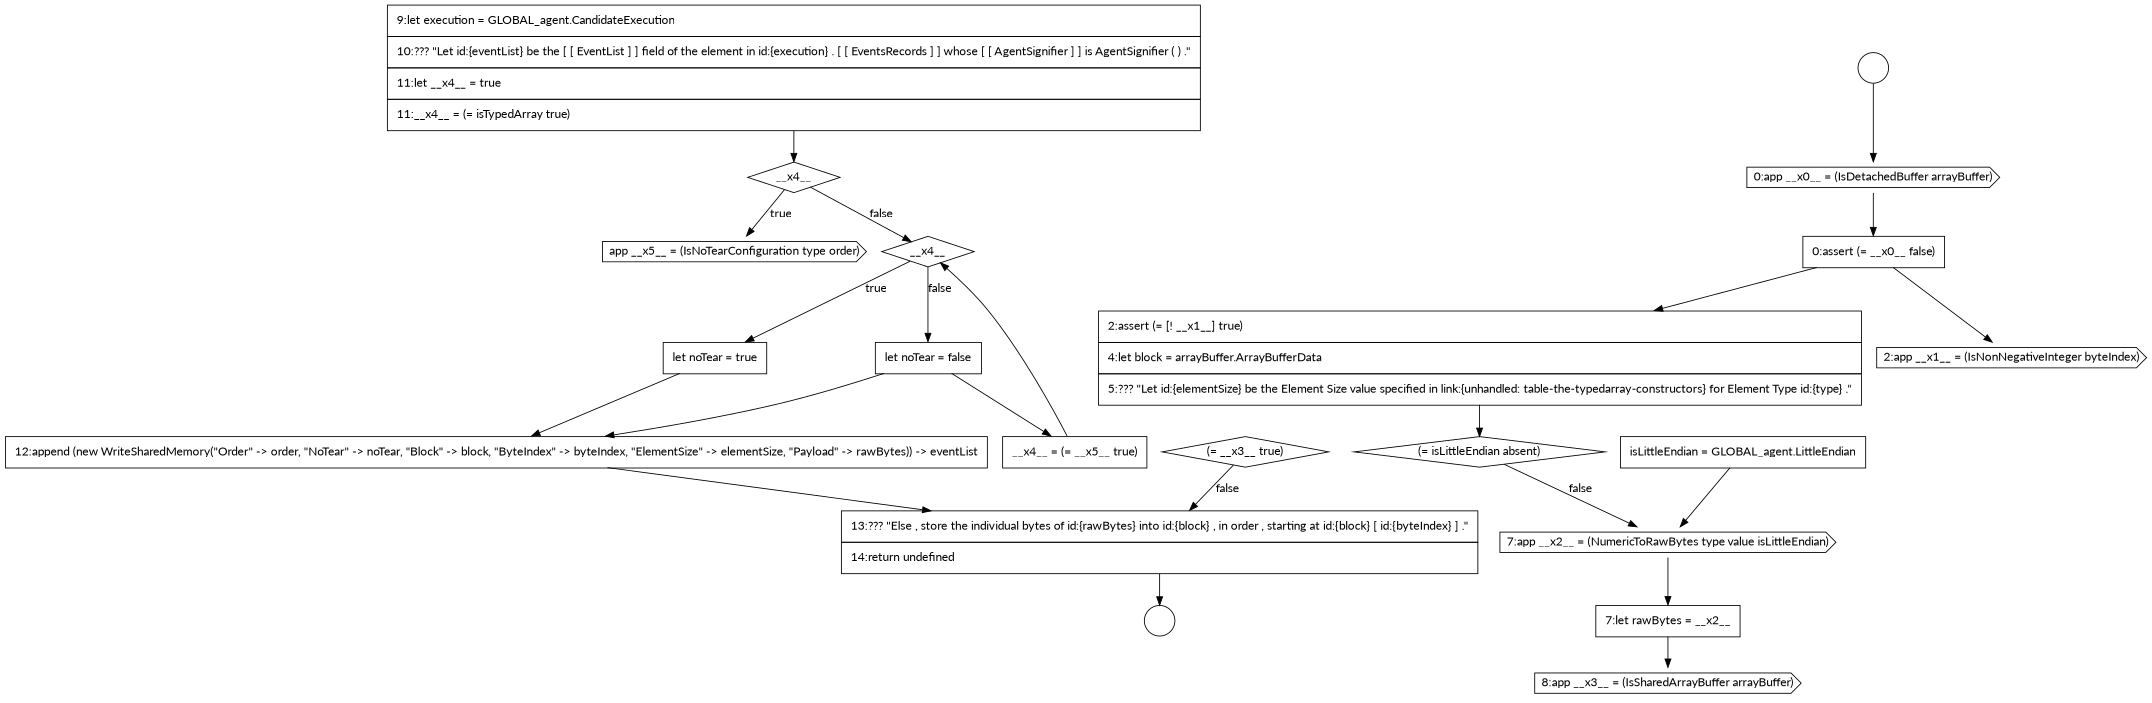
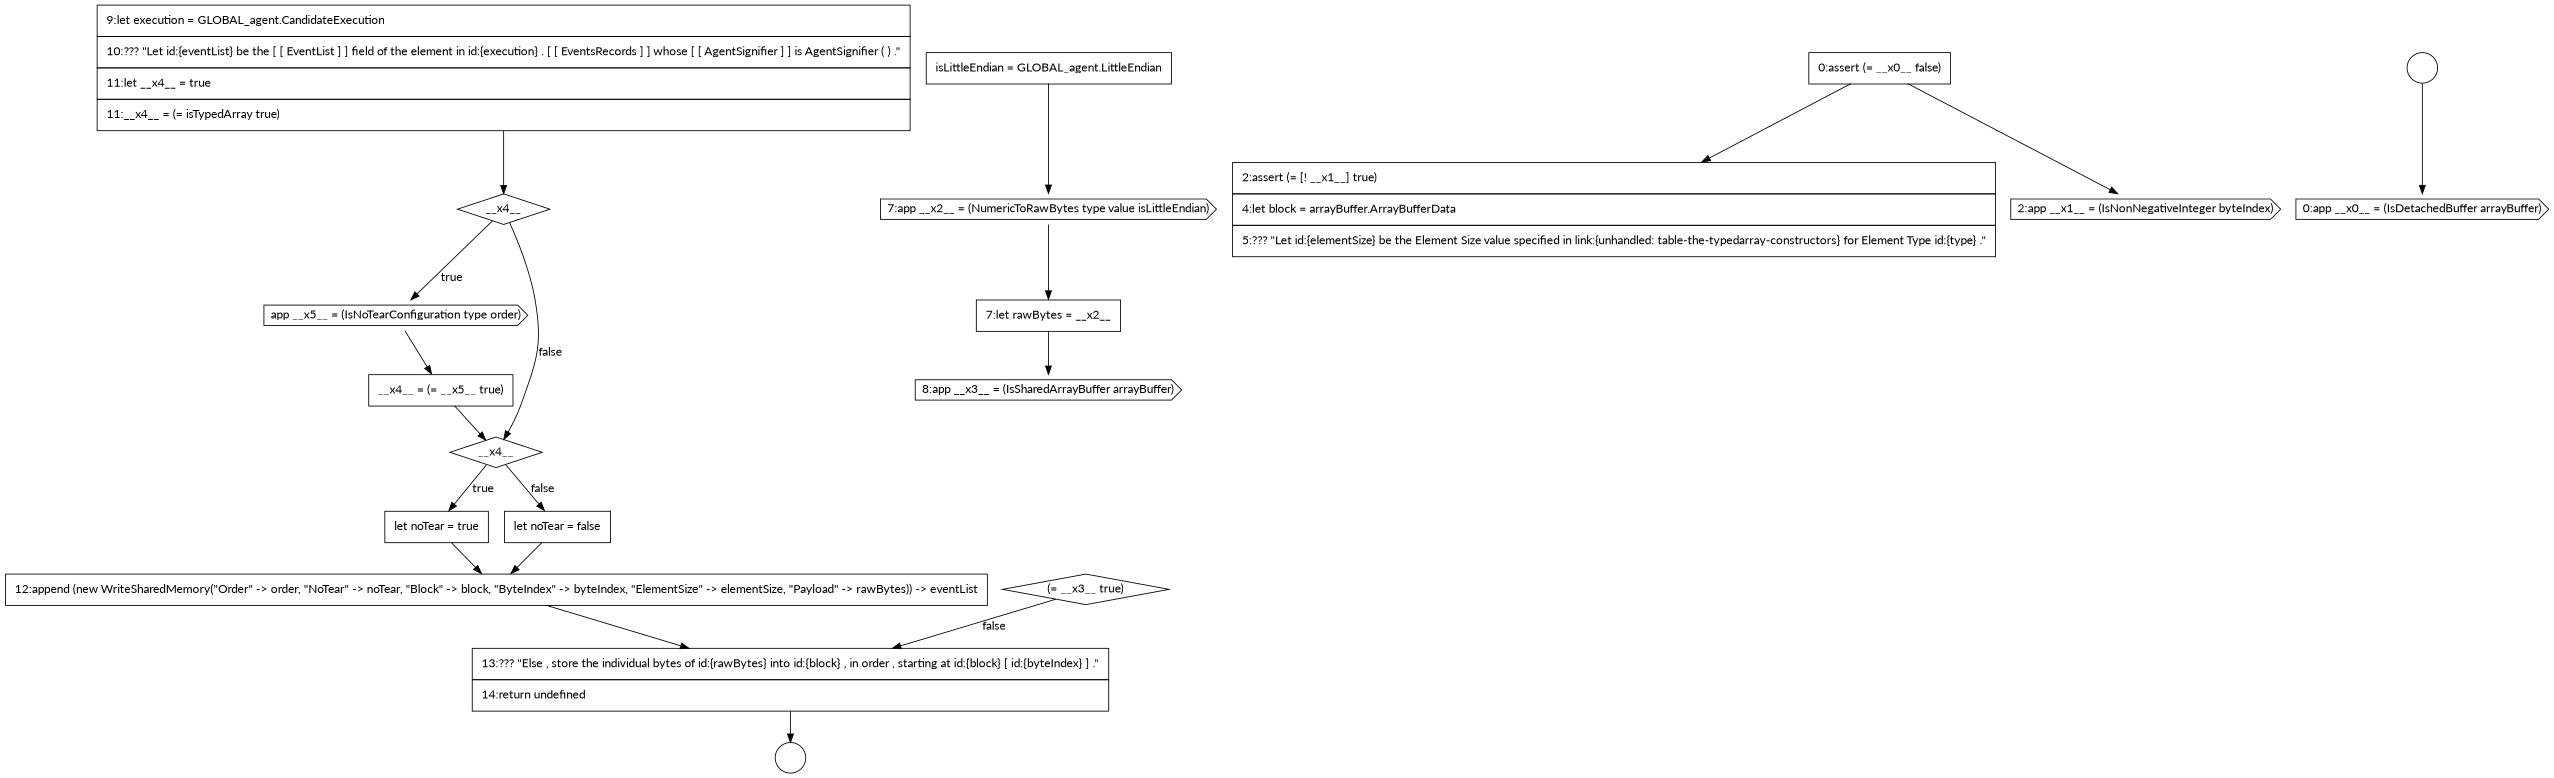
(1873, 210) -> none
(998, 402) -> (416, 349)
(1480, 452) -> none
